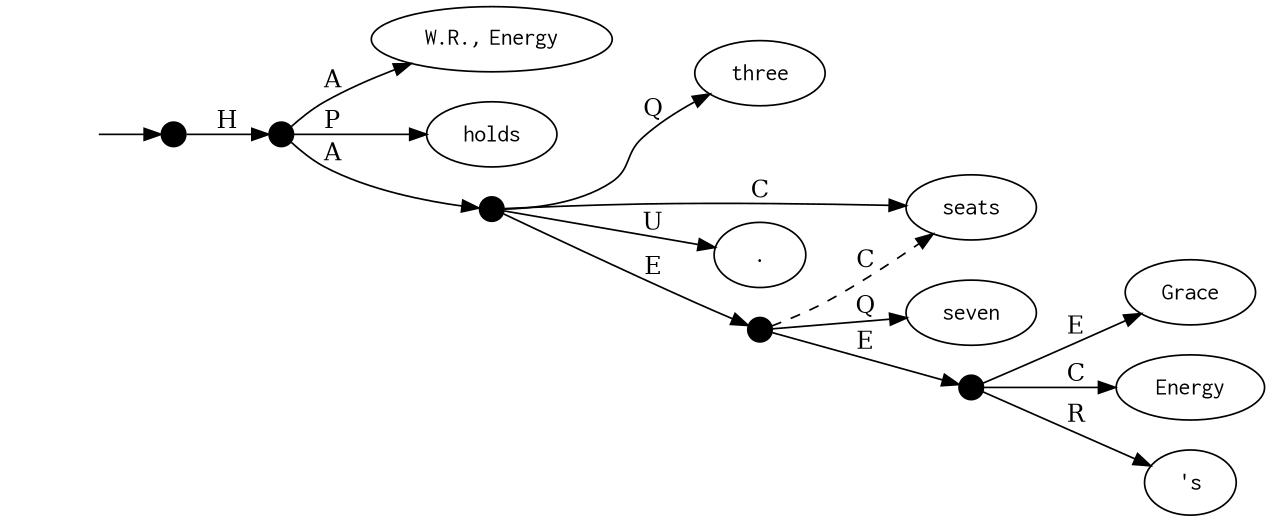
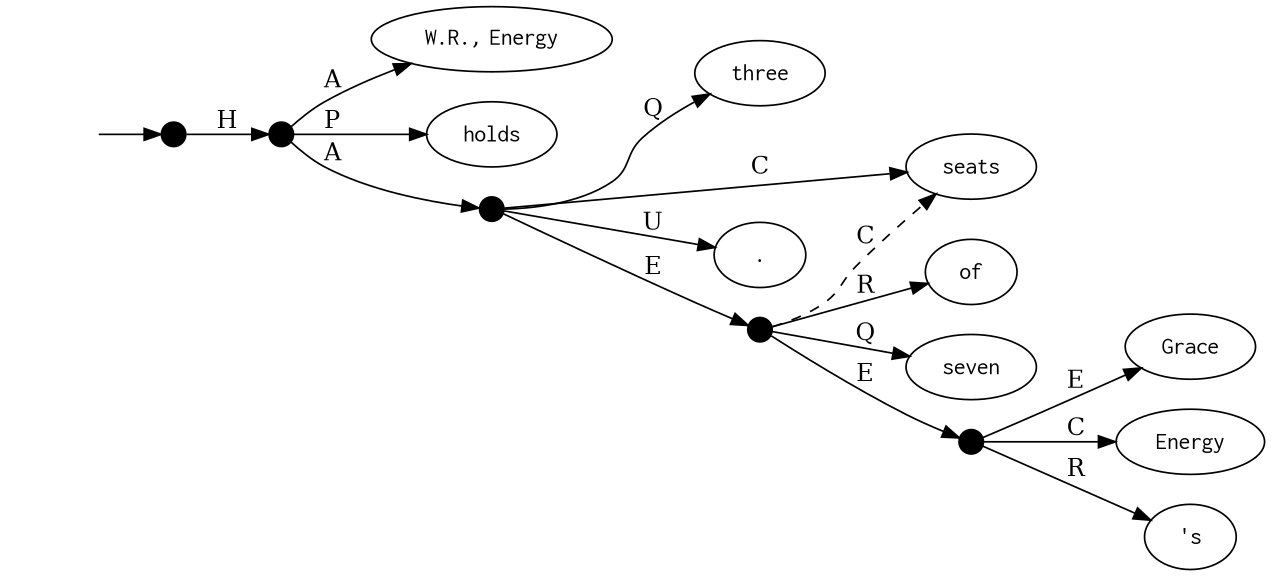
none -> (971, 272)
